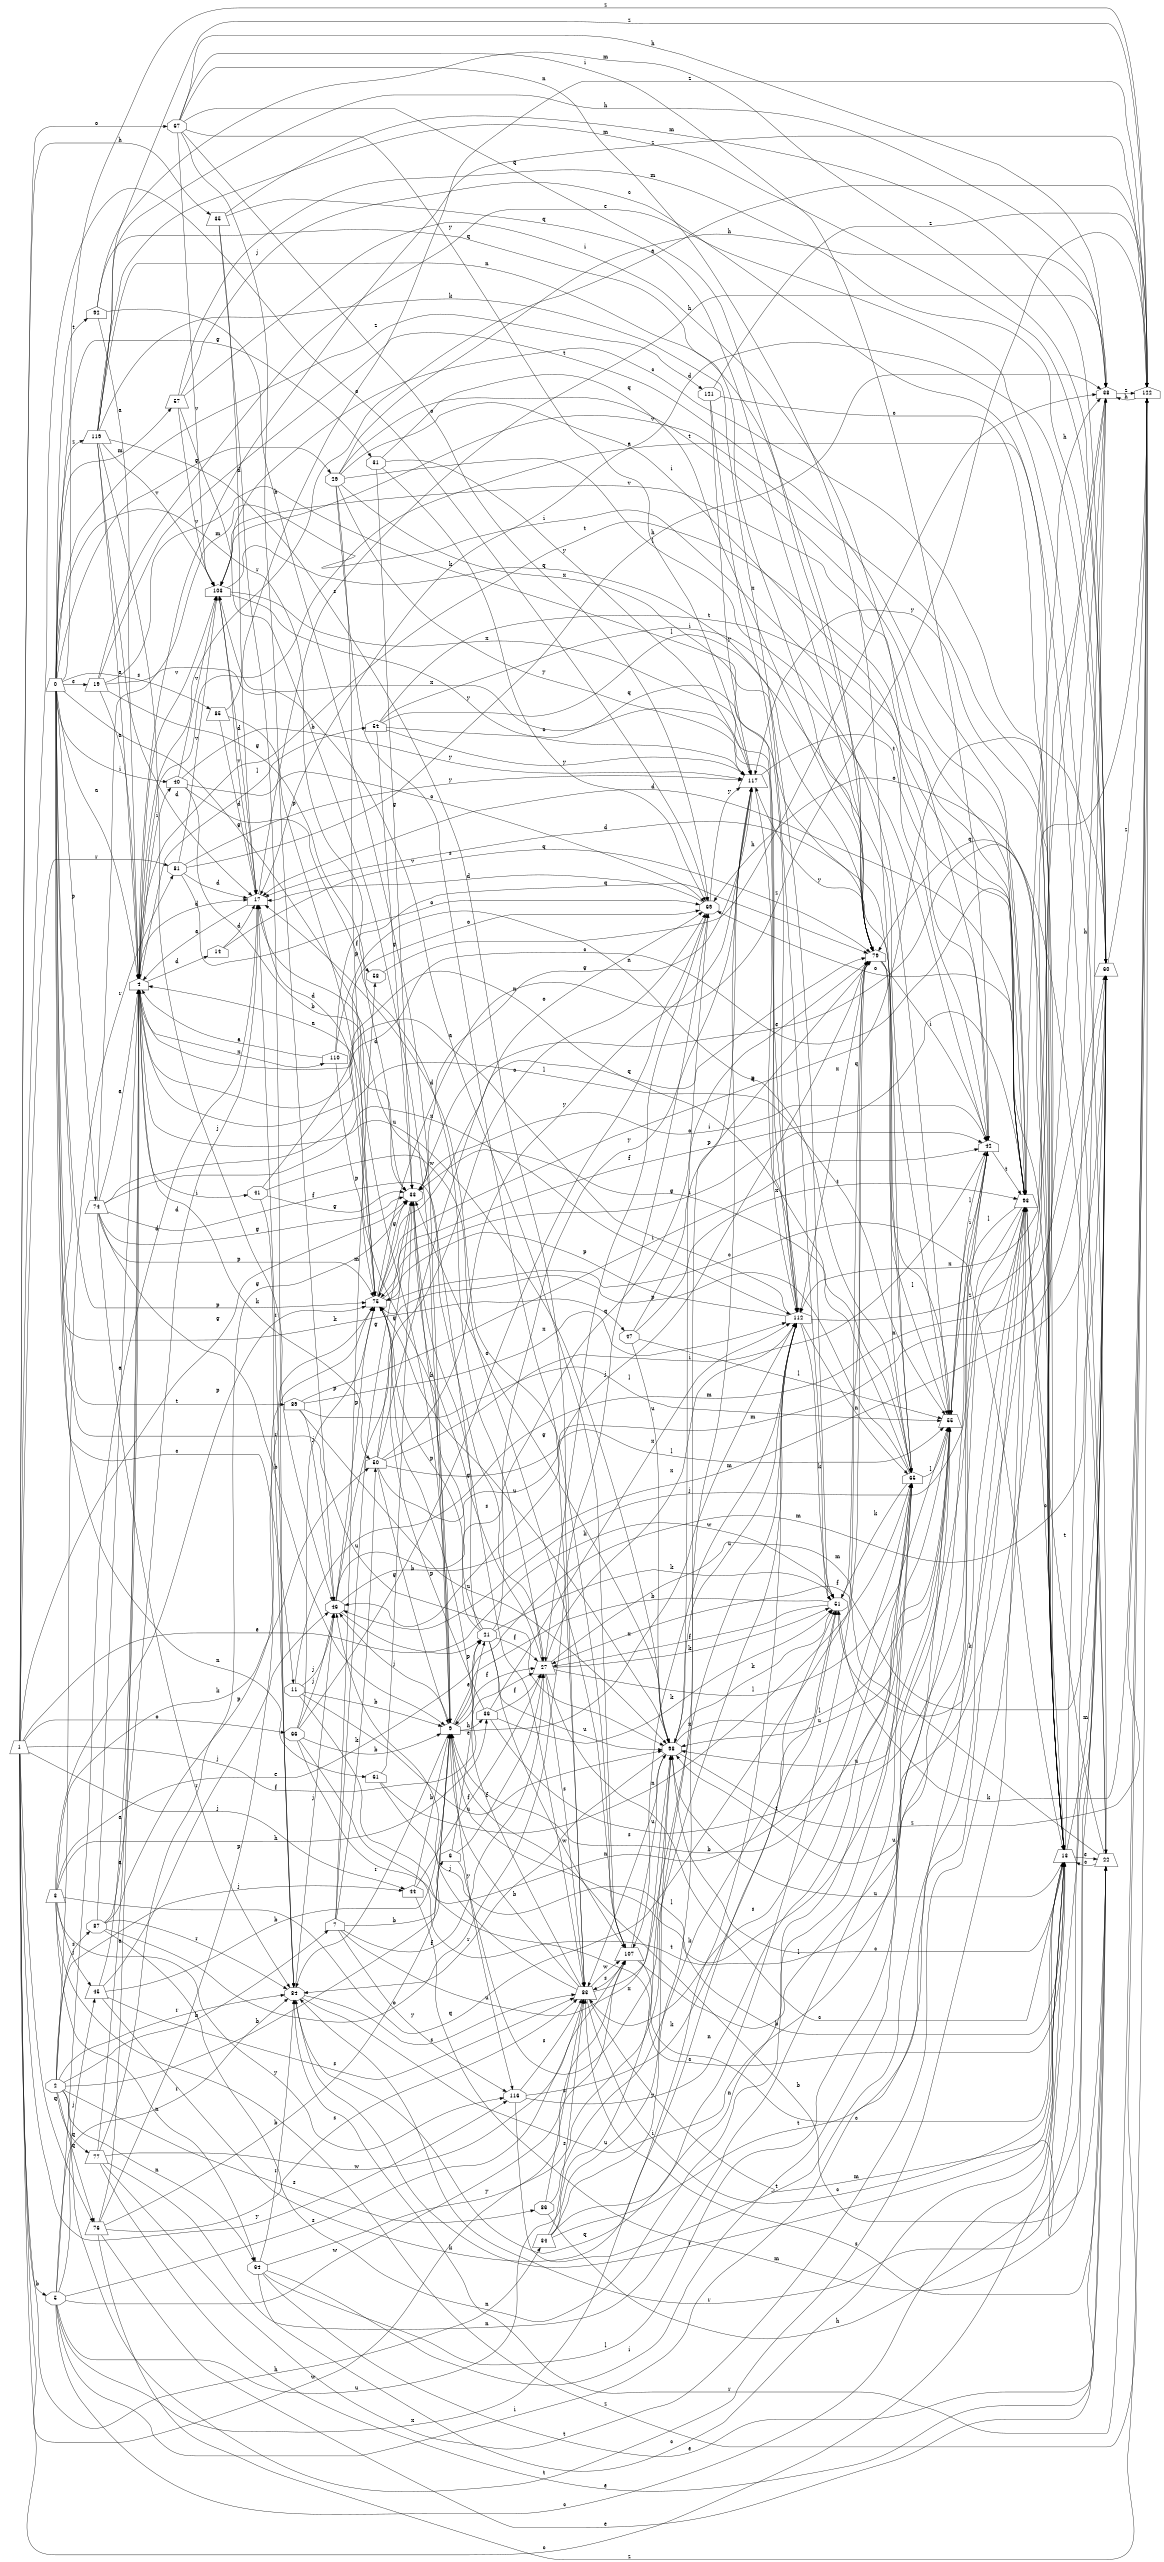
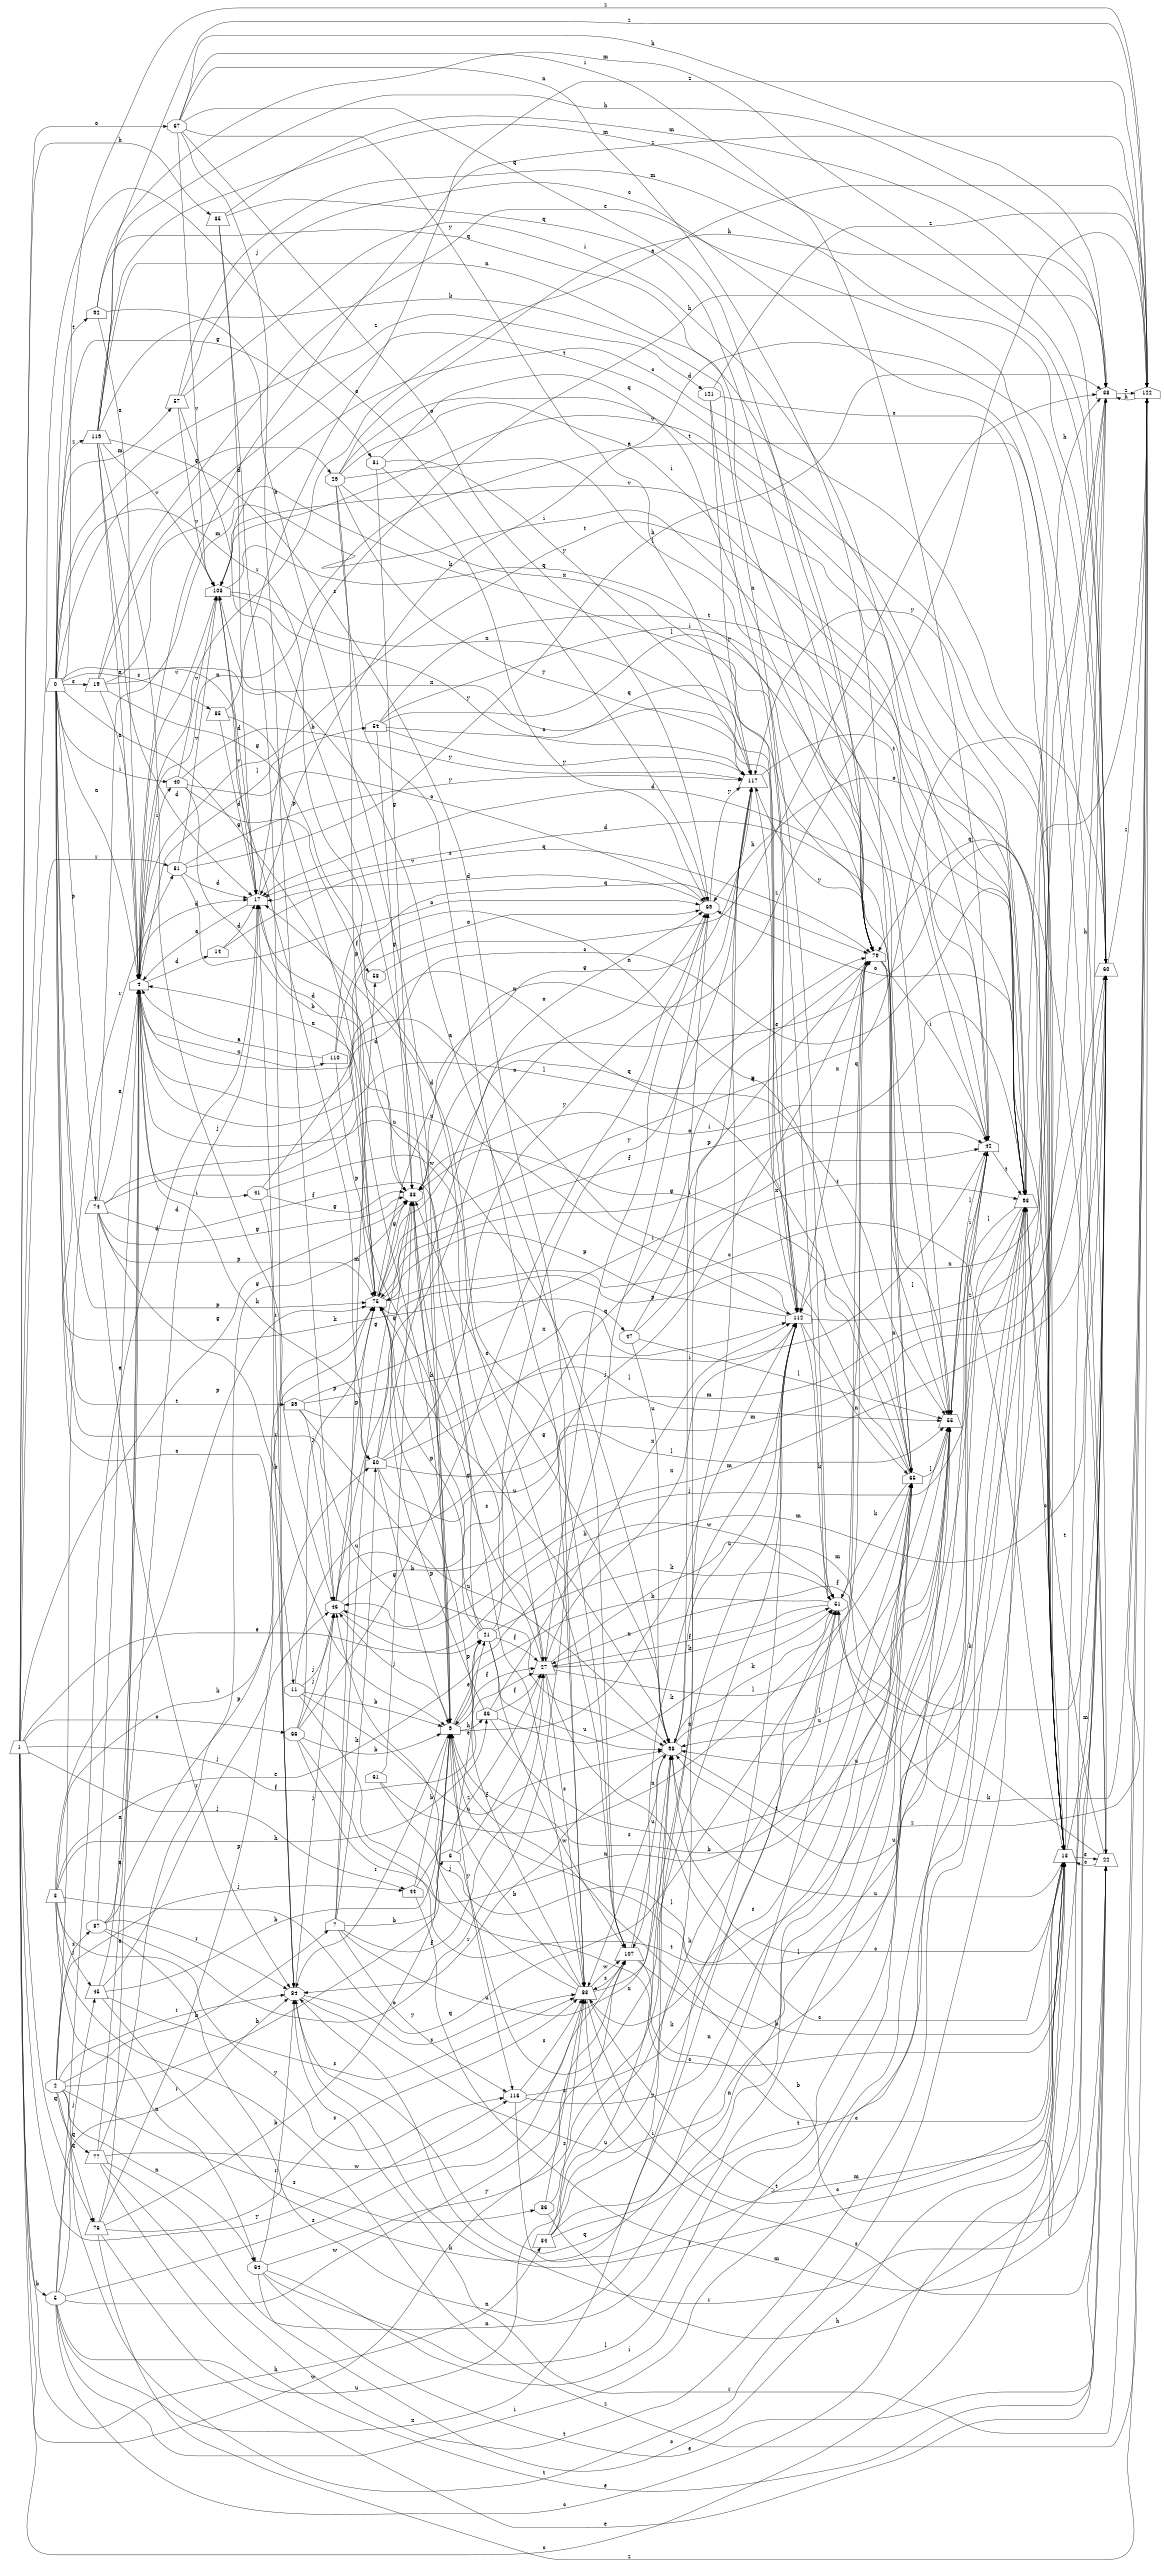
(76, 1462) -> (294, 988)
(469, 1798) -> (469, 1798)
